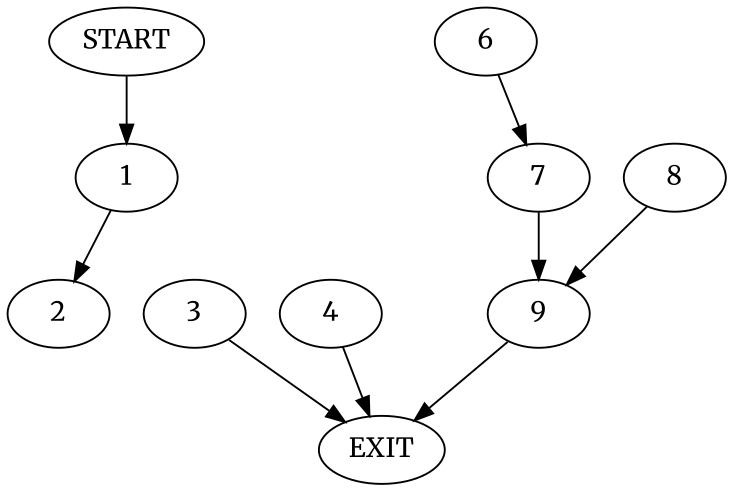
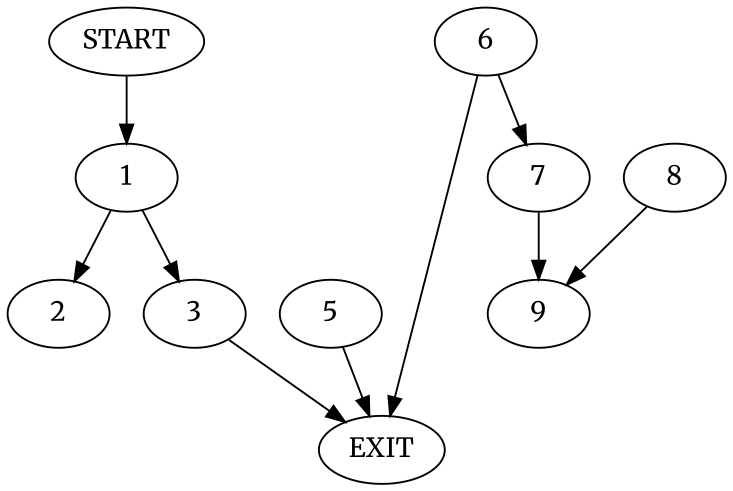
none -> (156, 237)
(331, 314) -> (331, 314)
(469, 375) -> (436, 236)
